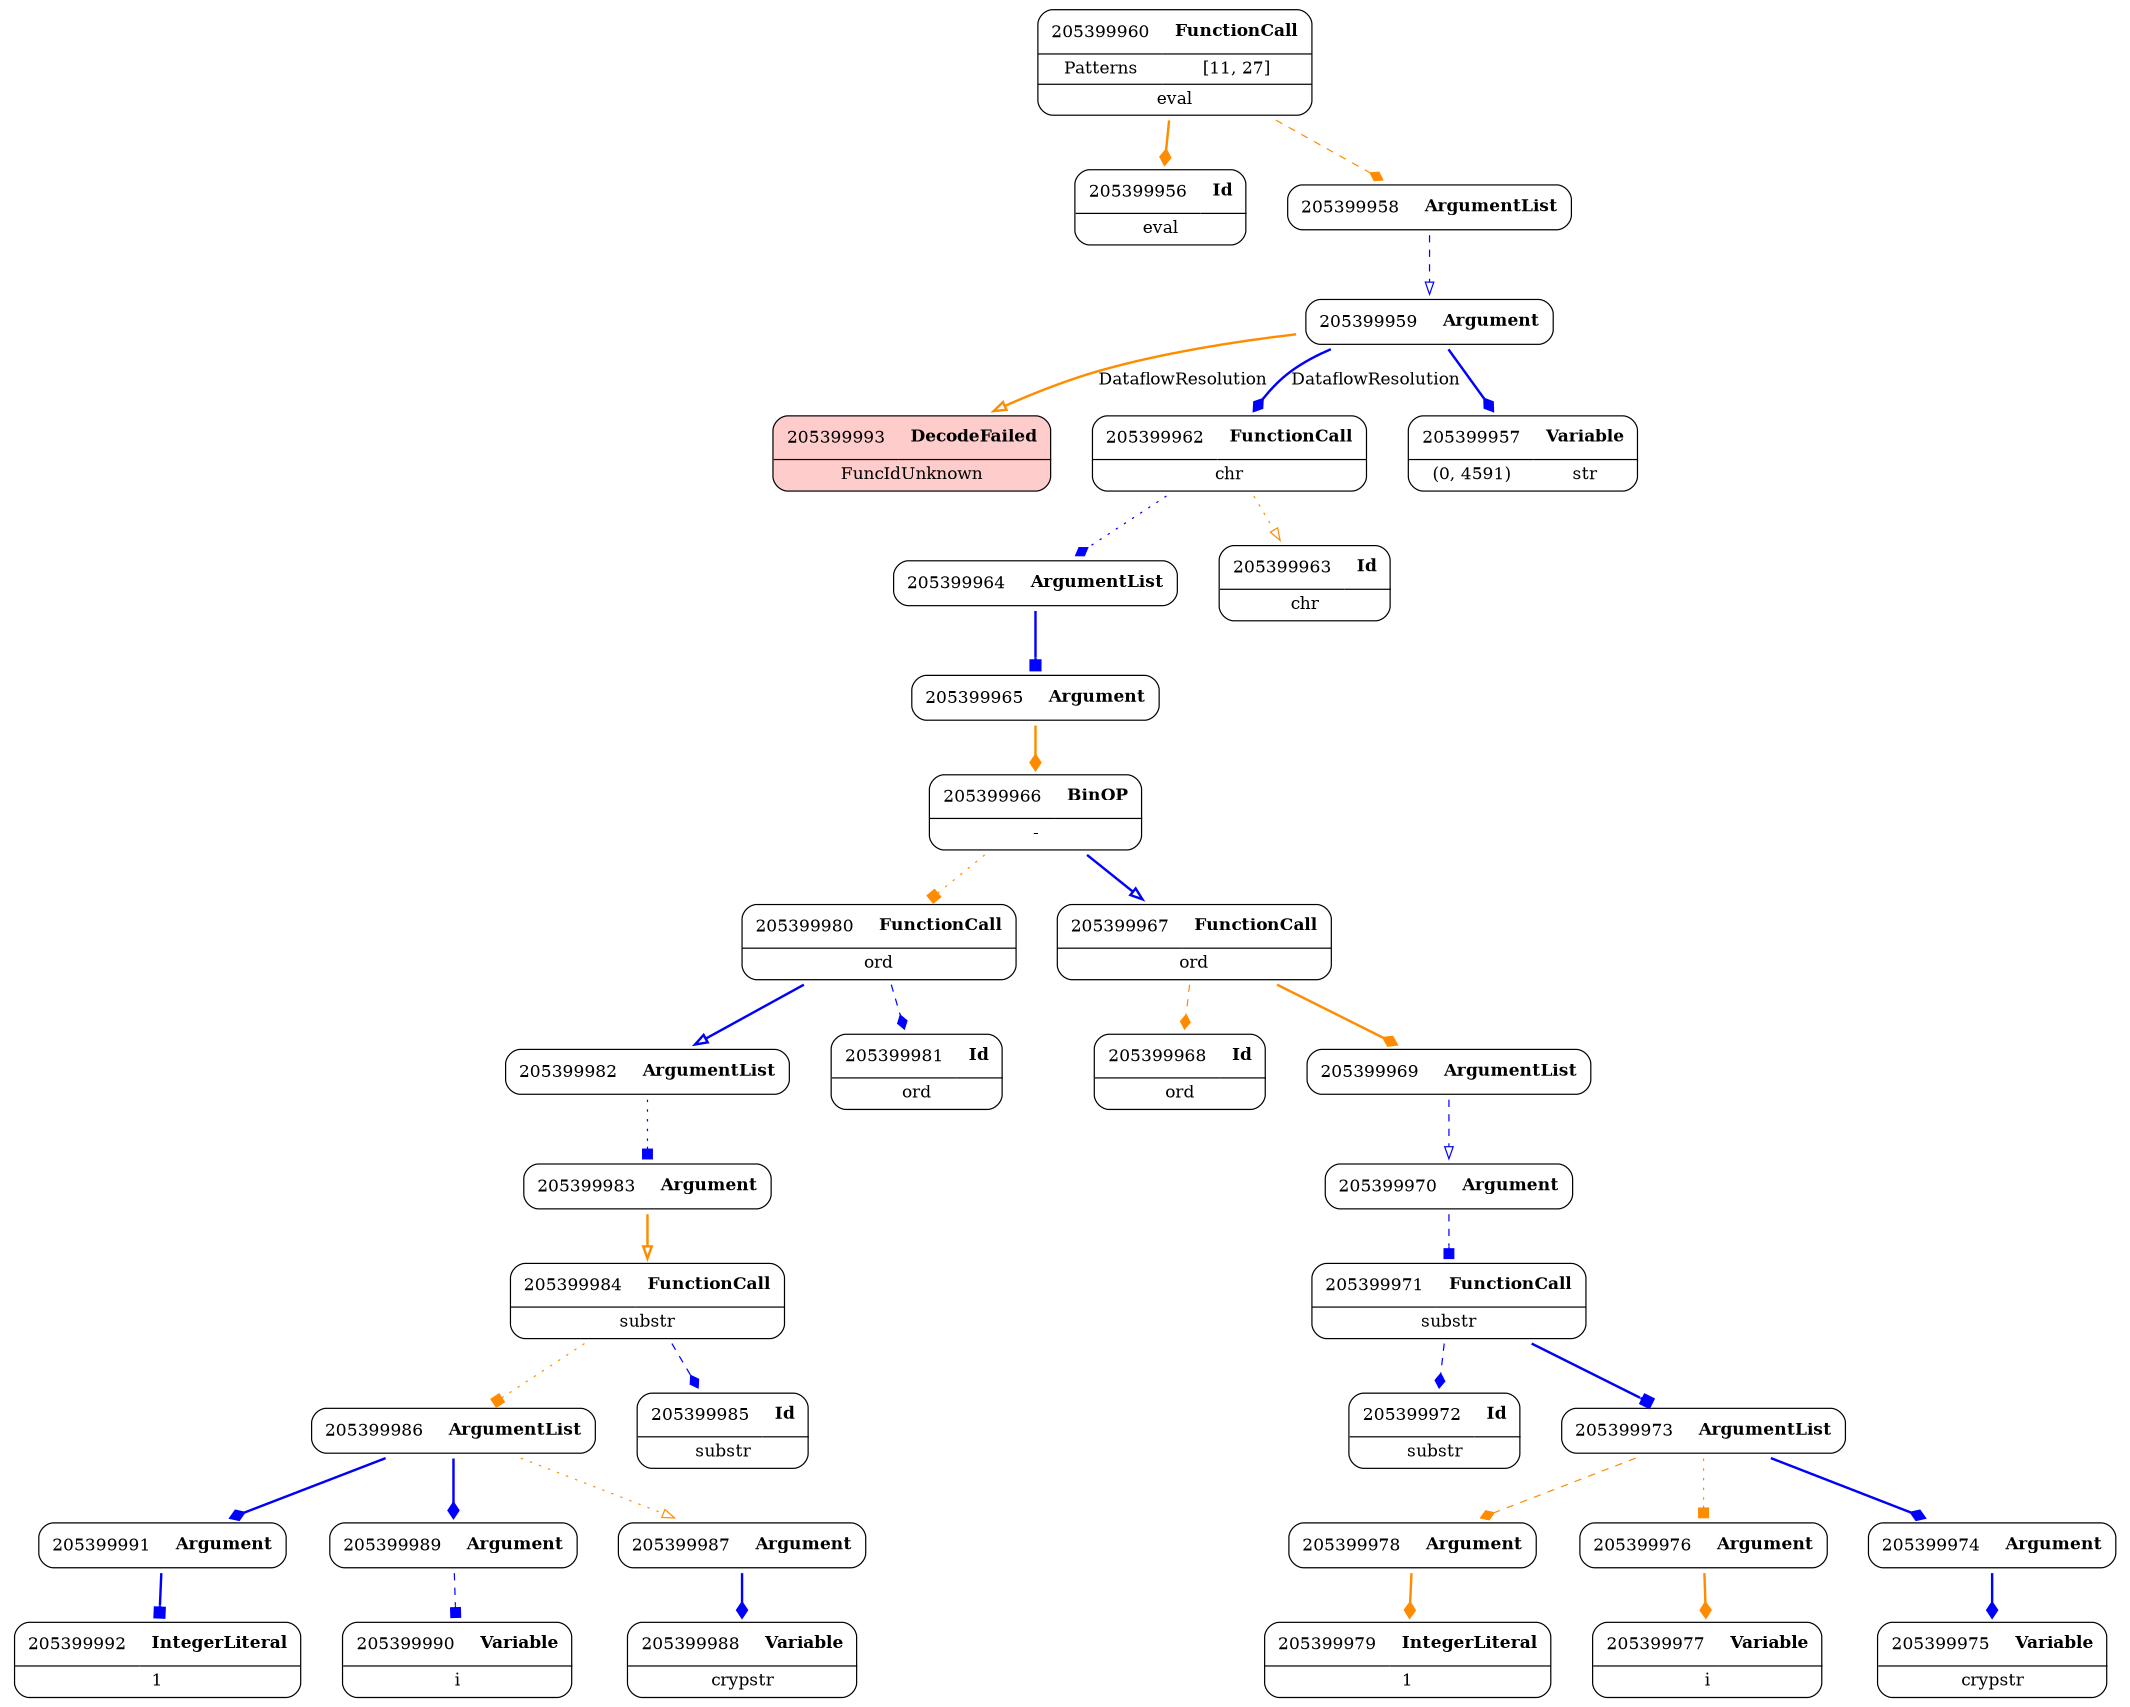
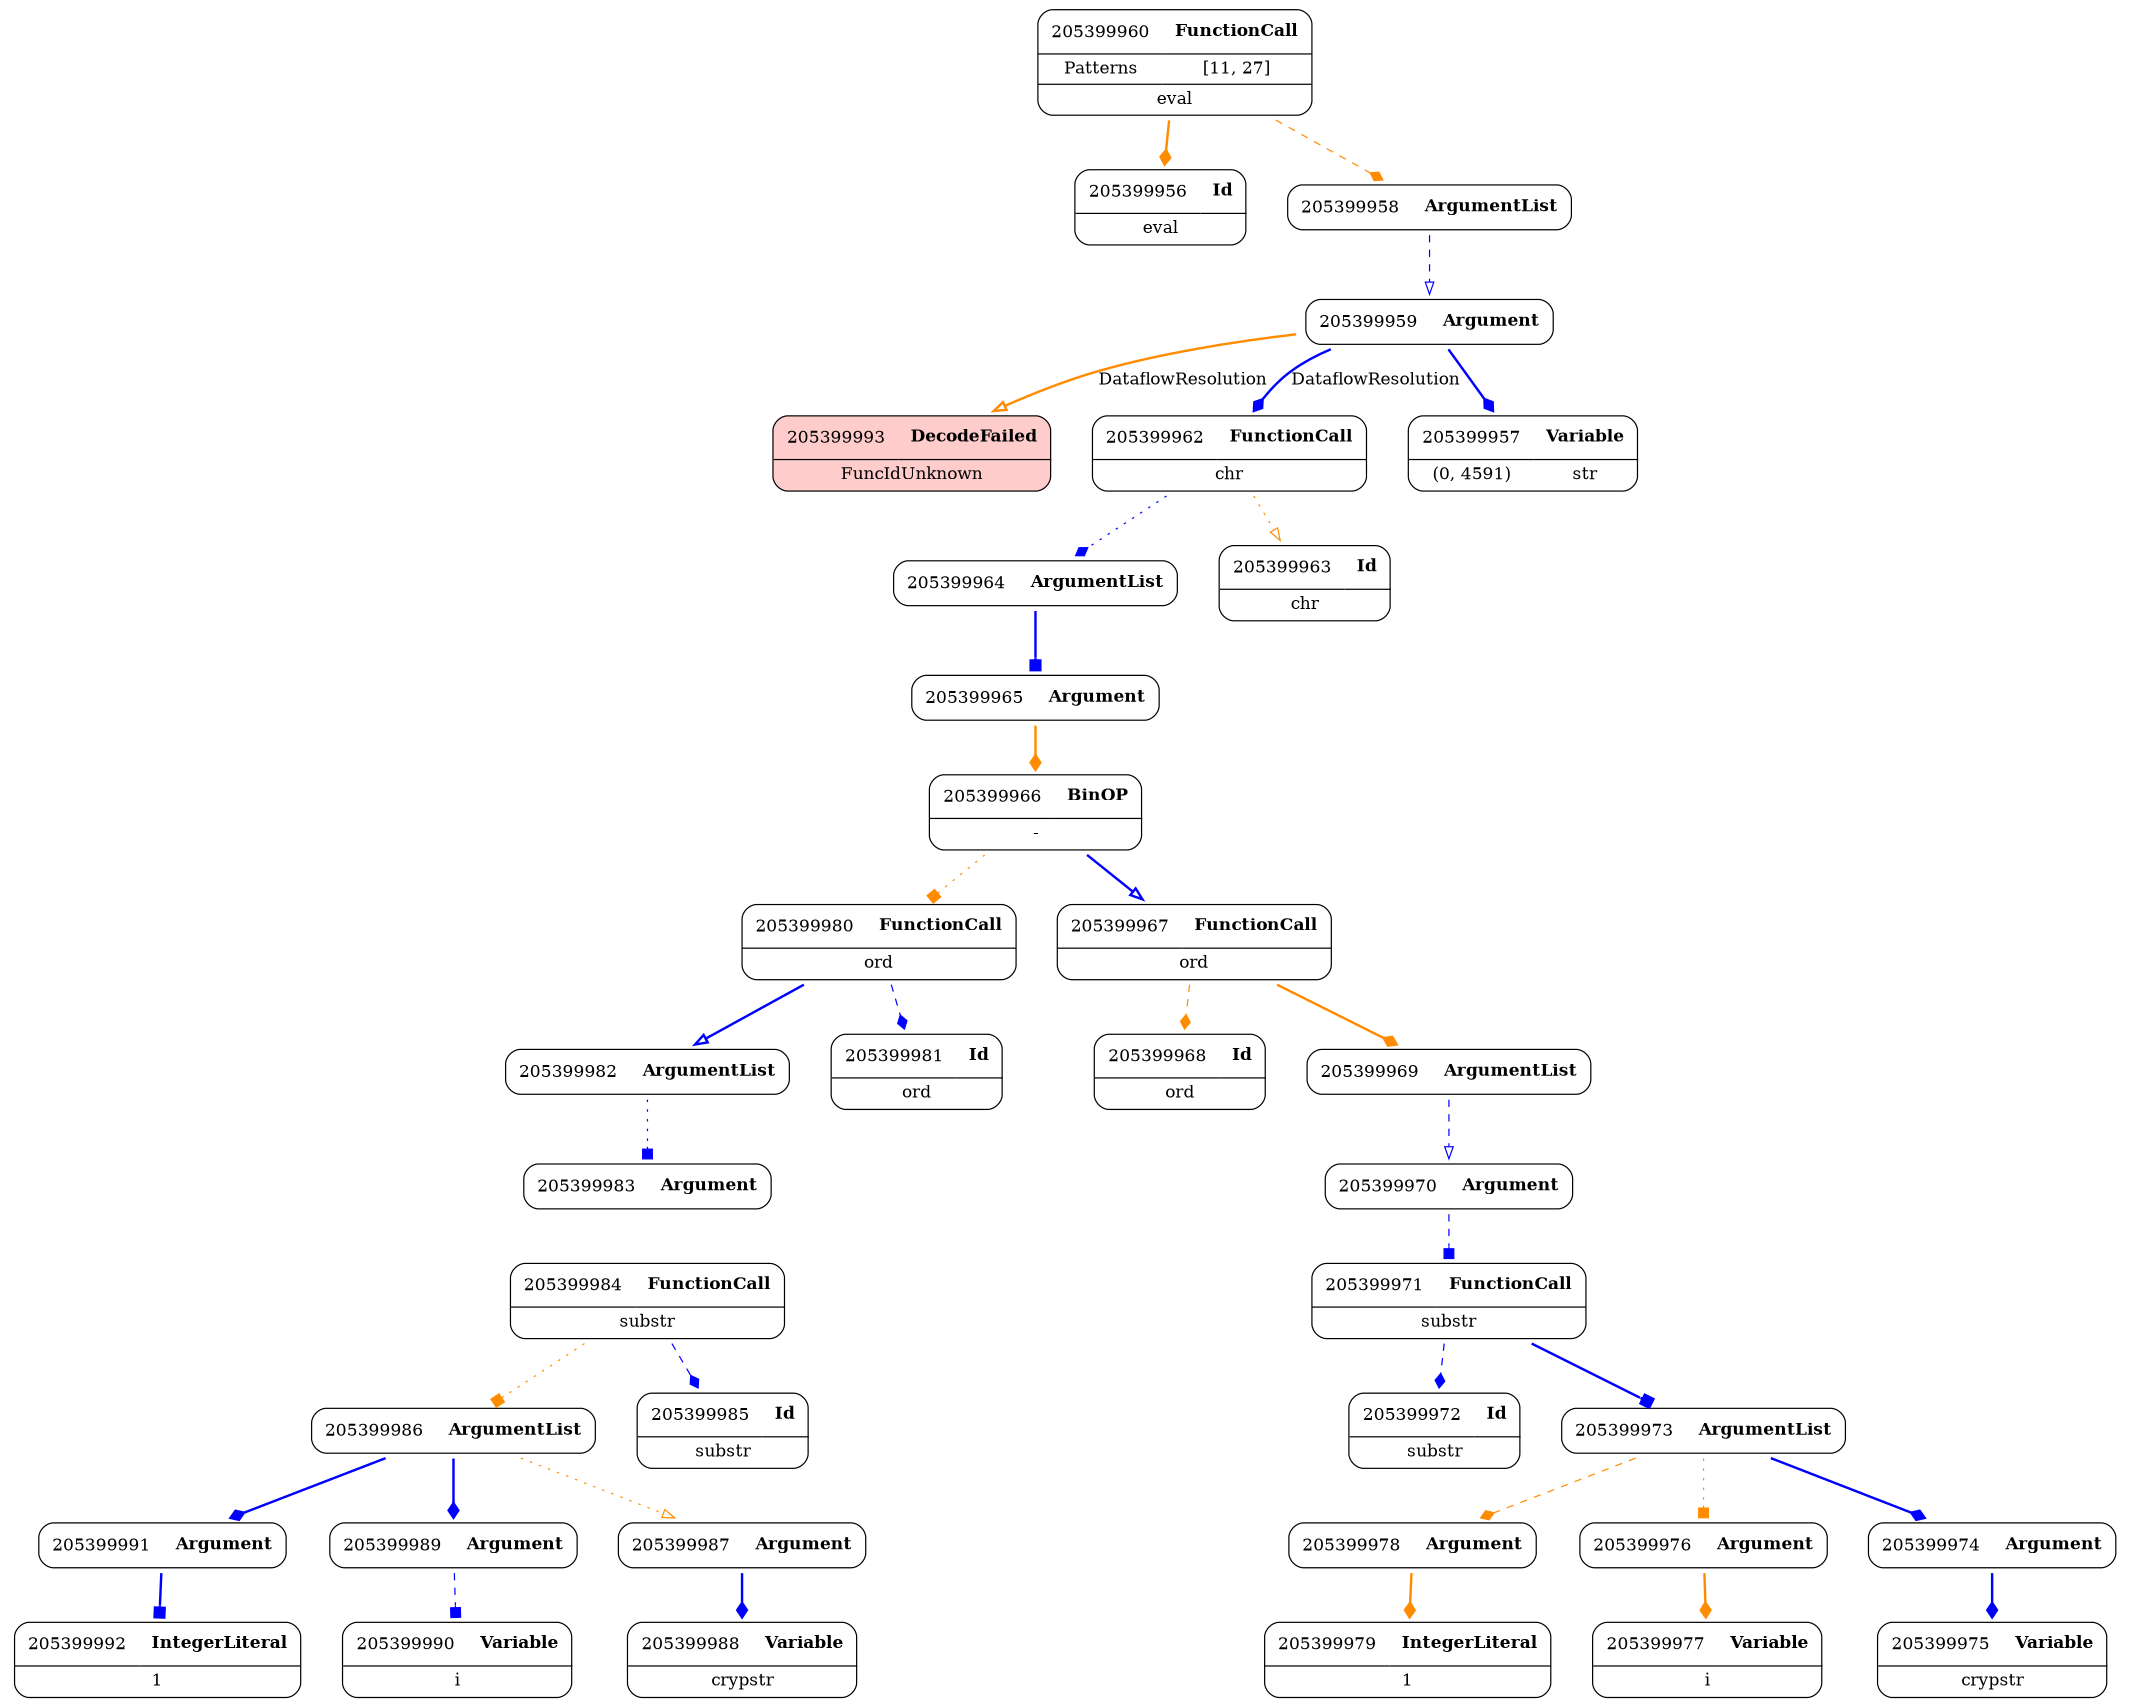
(647, 1230) -> none
